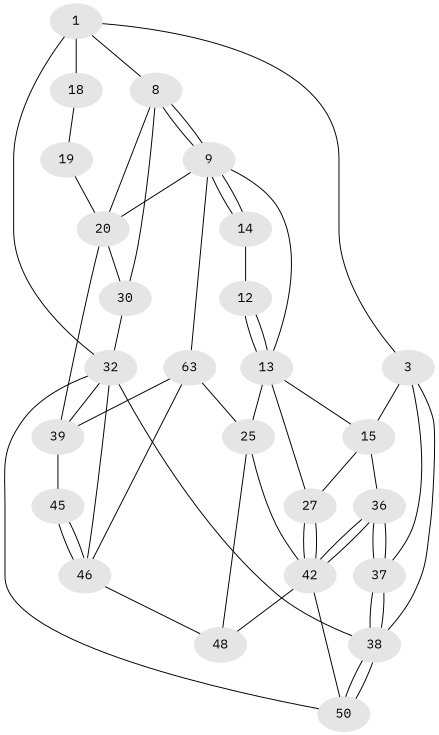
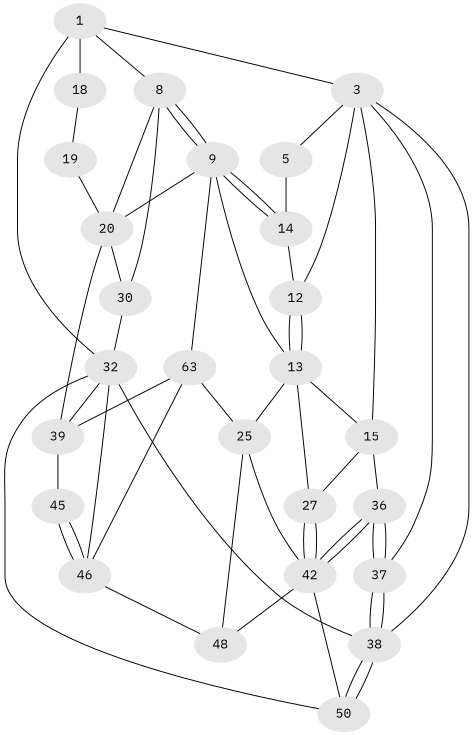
none -> (286, 160)
none -> (336, 197)
